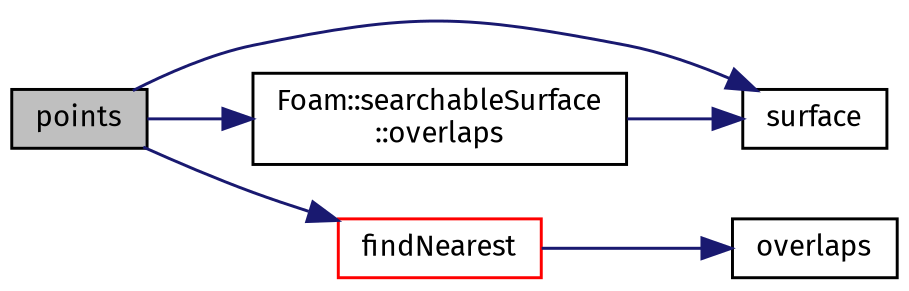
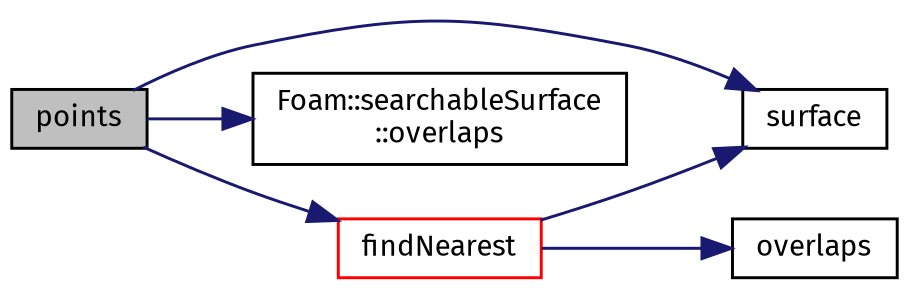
(670, 119) -> (630, 191)
